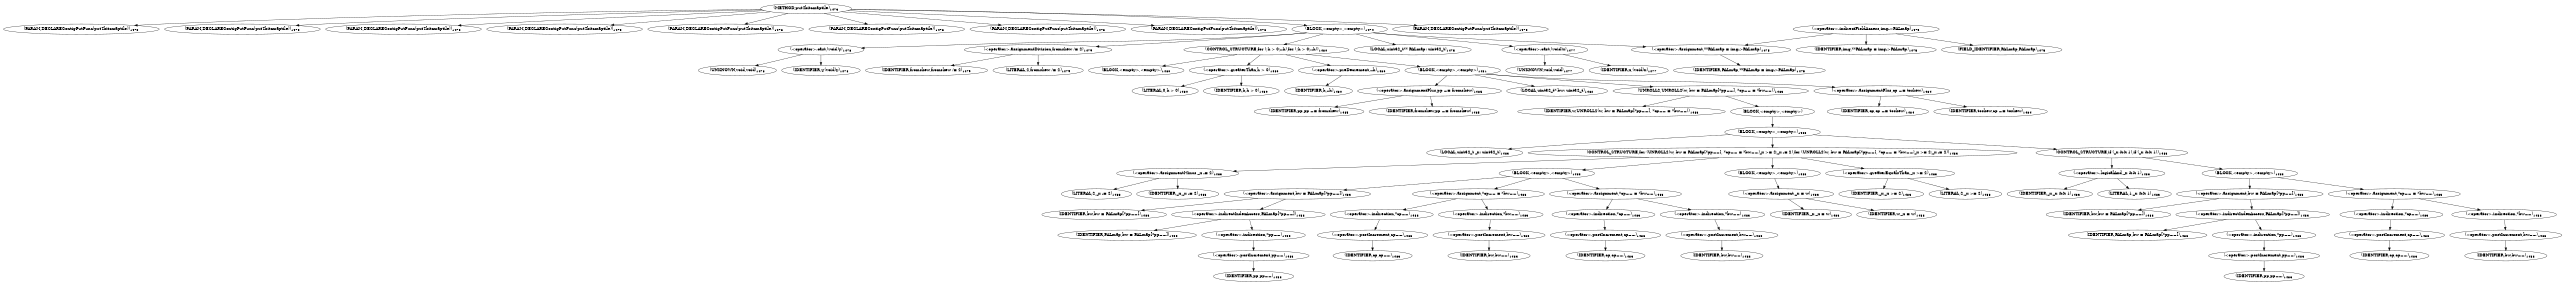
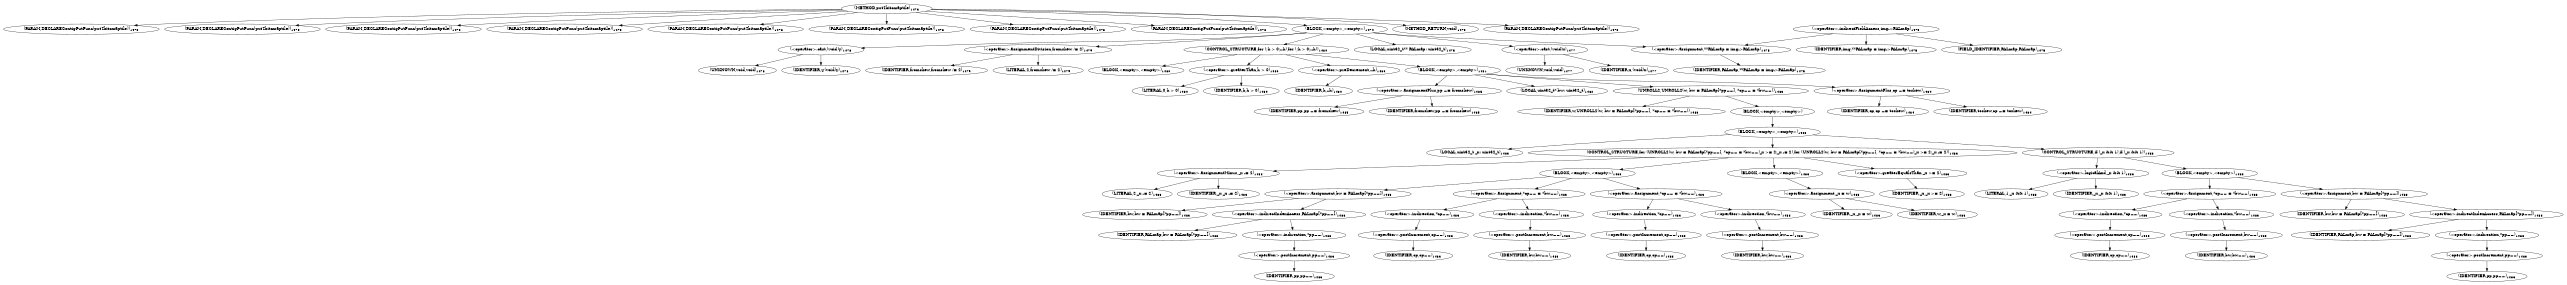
none -> (1436, 29)
(1965, 194) -> none
